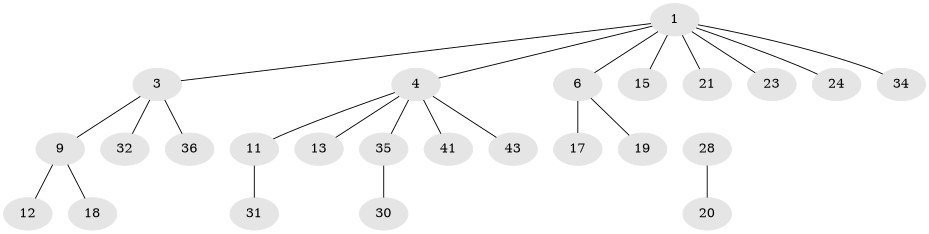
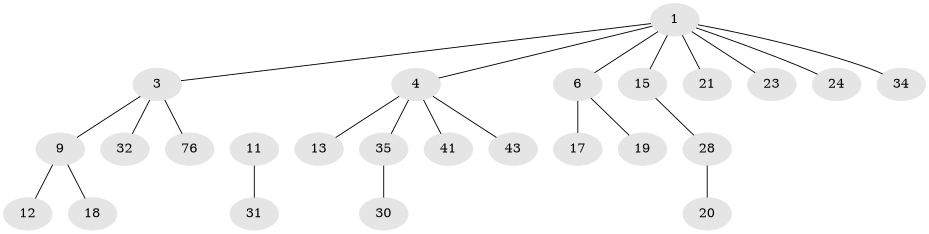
(334, 114) -> none
none -> (675, 117)
(190, 149) -> (190, 149)
